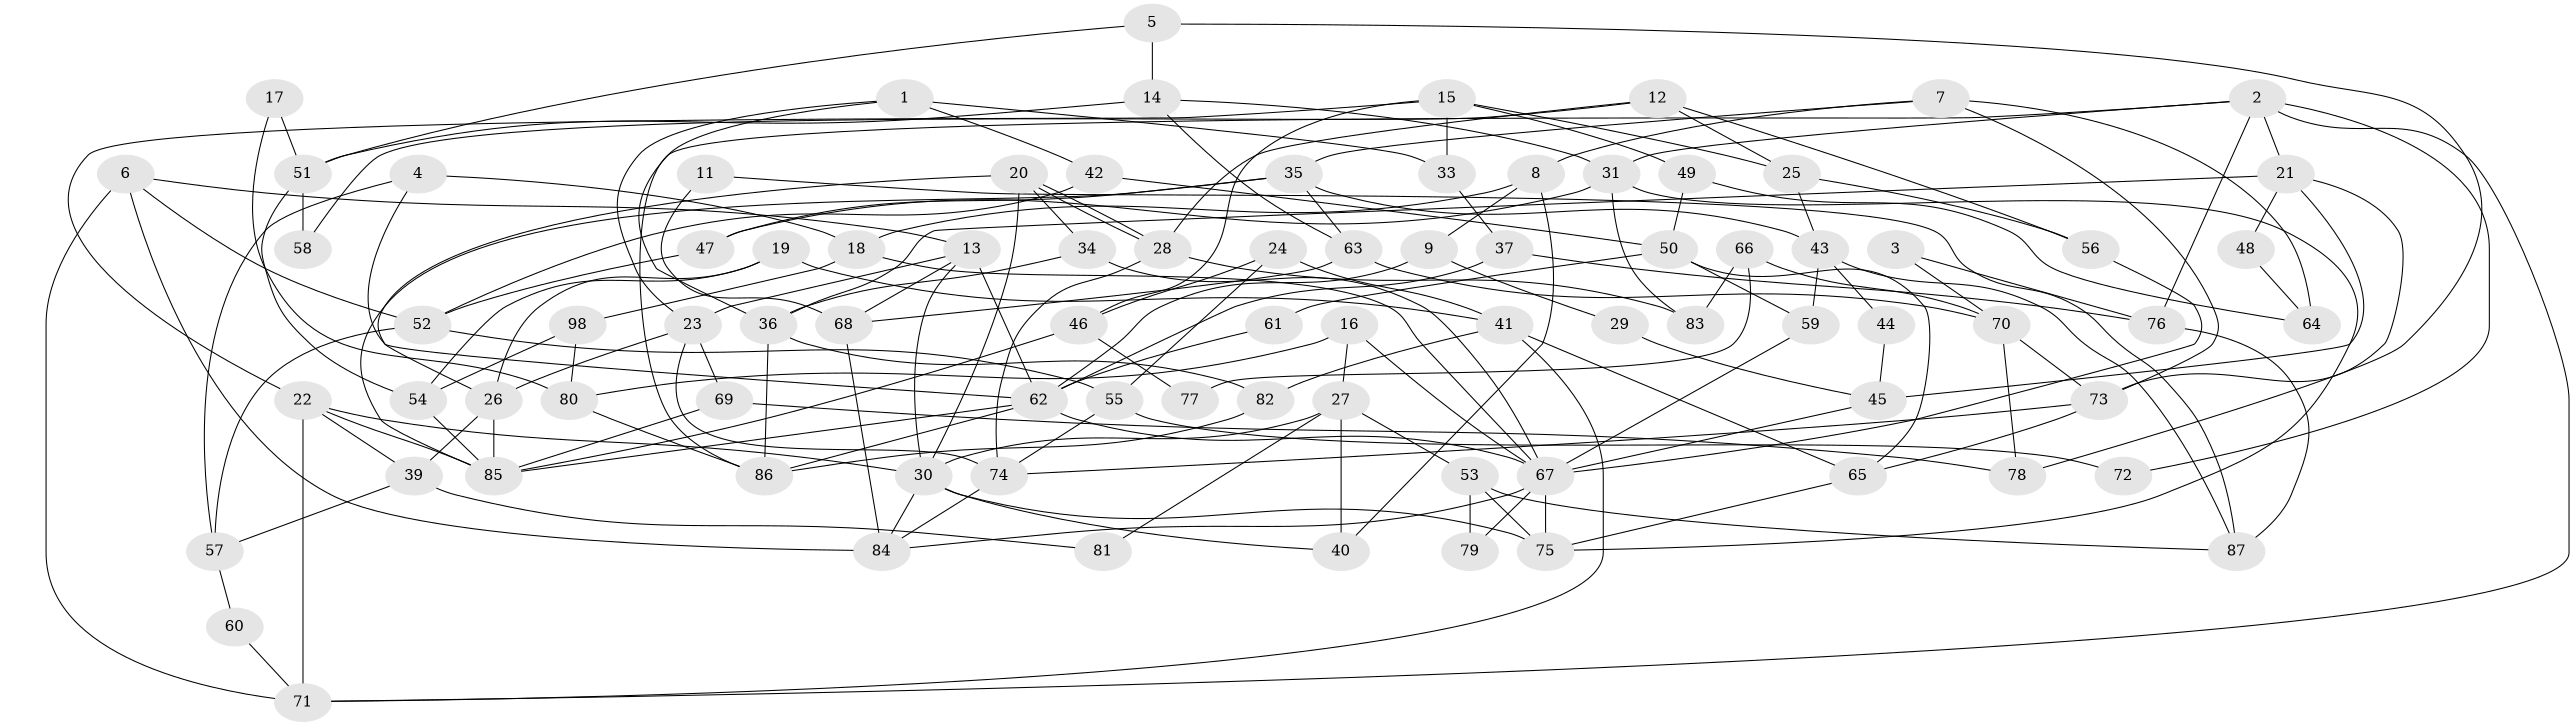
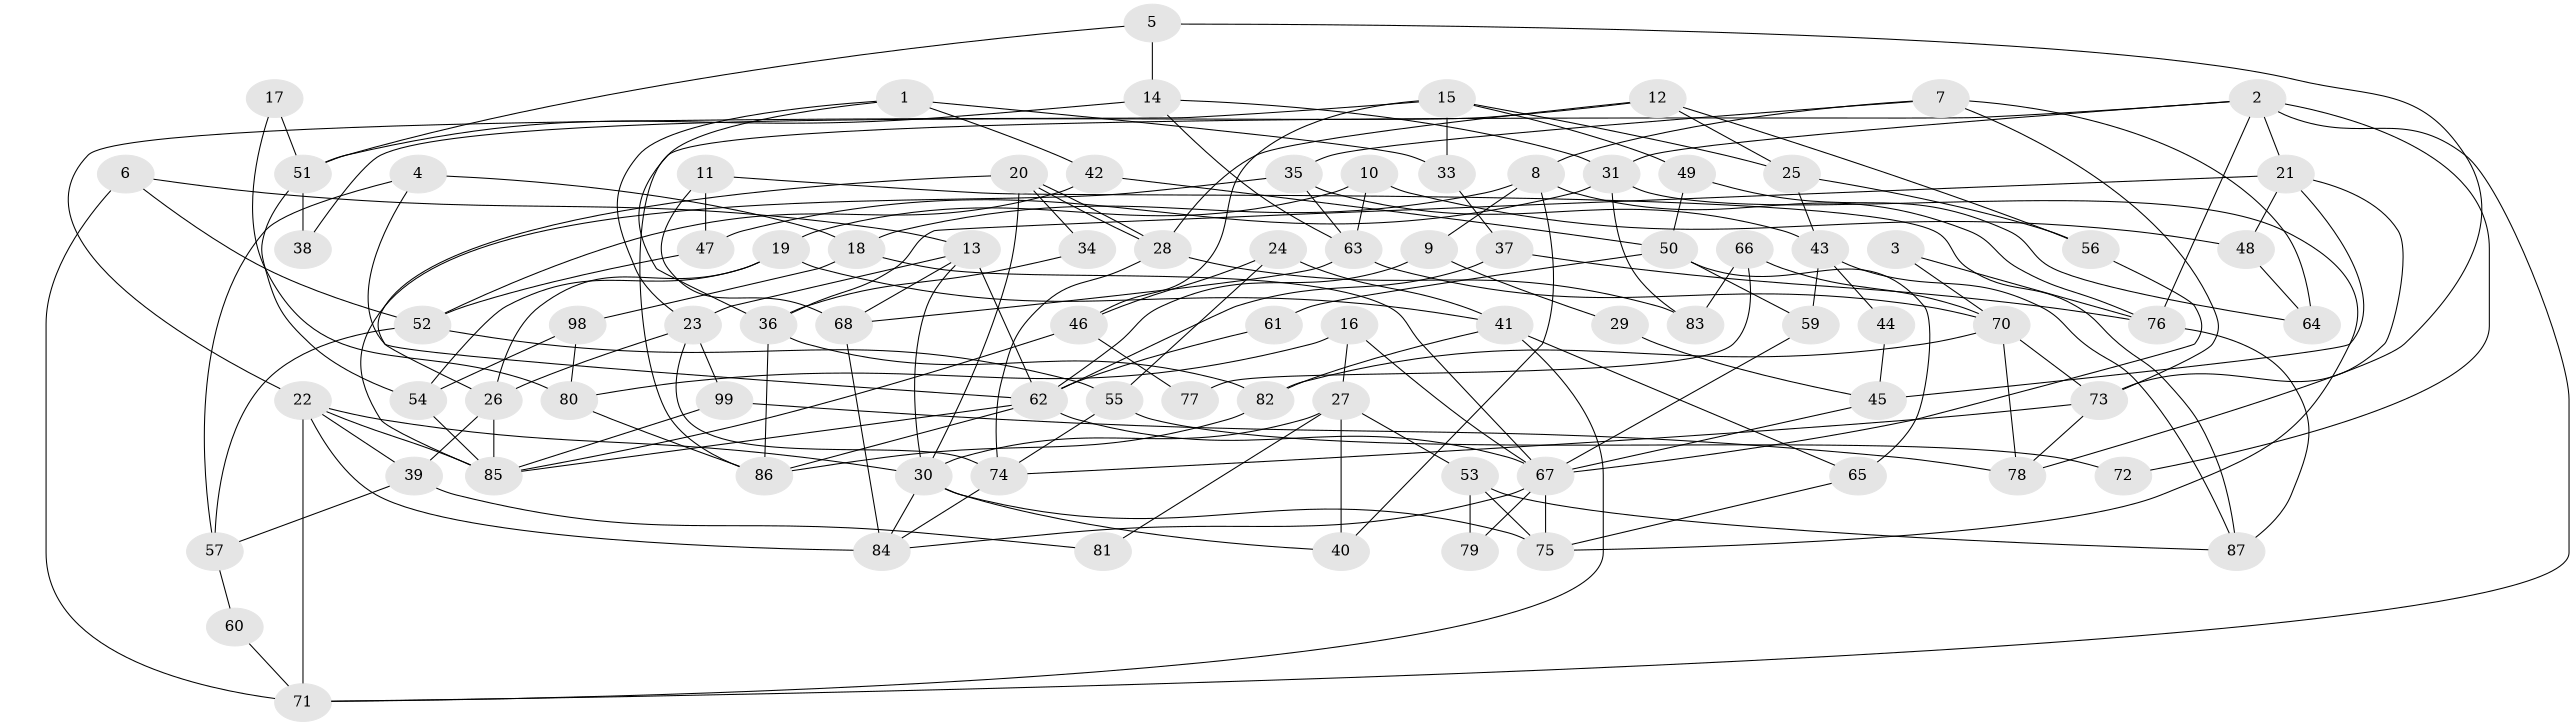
none -> (1369, 174)
(995, 200) -> (706, 212)
none -> (1902, 211)
(303, 250) -> (303, 250)
(1410, 301) -> none
none -> (1630, 353)
(725, 401) -> (725, 401)
(1981, 443) -> (2058, 438)
(406, 517) -> (562, 535)
